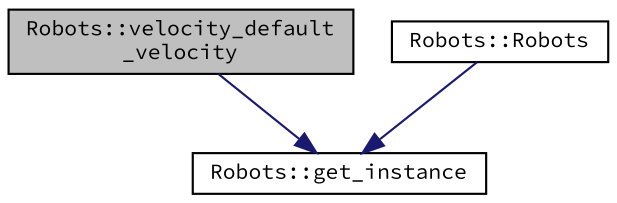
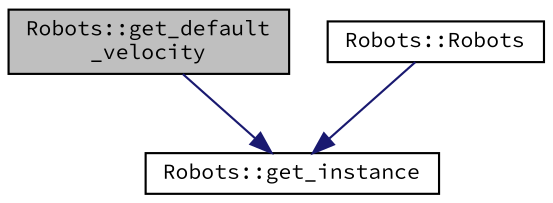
(181, 42) -> (149, 42)
